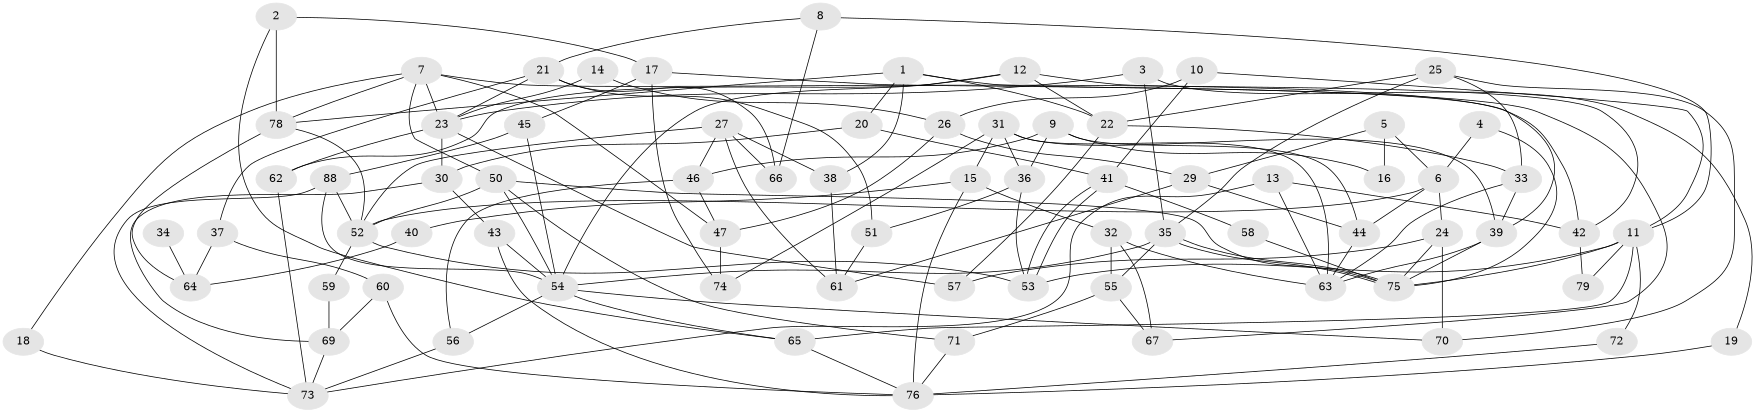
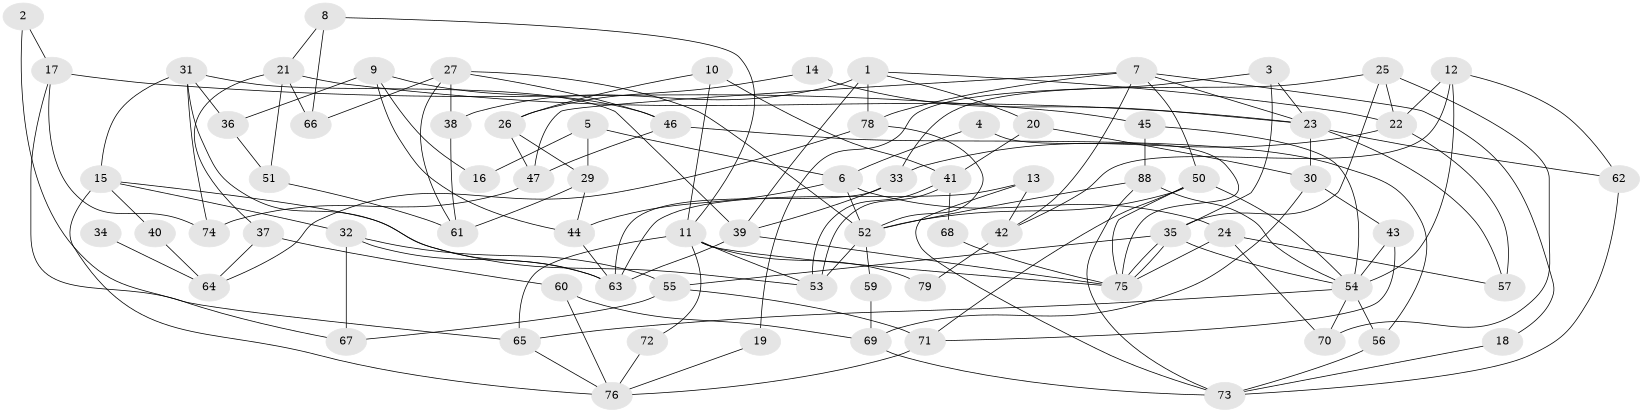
(276, 71) -> none
(1248, 233) -> (948, 233)
(1016, 238) -> (591, 268)
(673, 368) -> (1193, 330)
